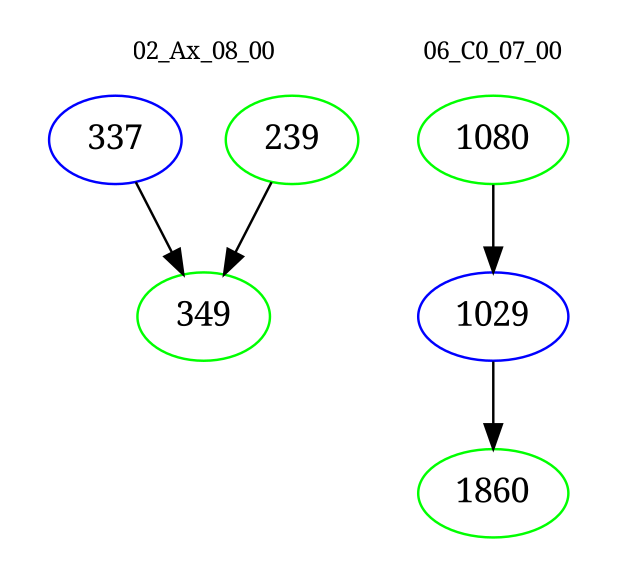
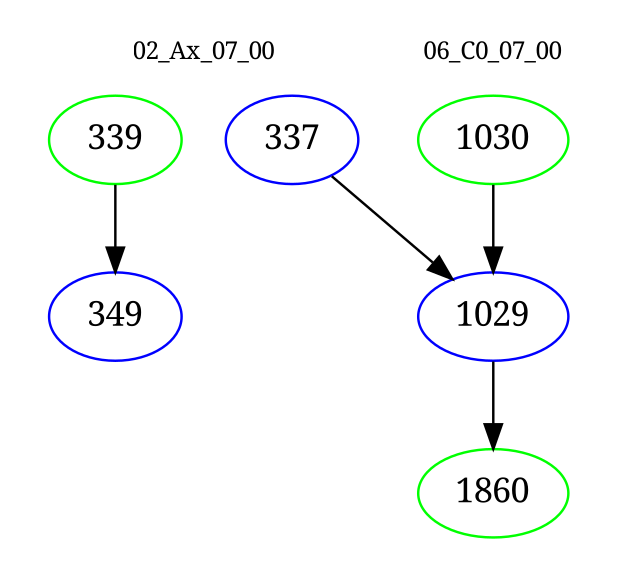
(204, 53) -> (204, 53)
(292, 140) -> (115, 140)
(493, 140) -> (493, 140)
(154, 217) -> (362, 202)
(204, 317) -> (115, 317)
